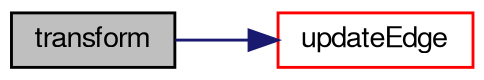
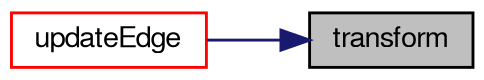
(212, 40) -> (244, 40)
